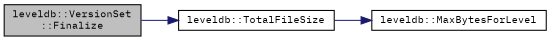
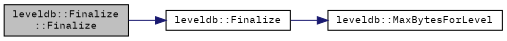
(73, 20) -> (66, 20)
(256, 20) -> (228, 20)
